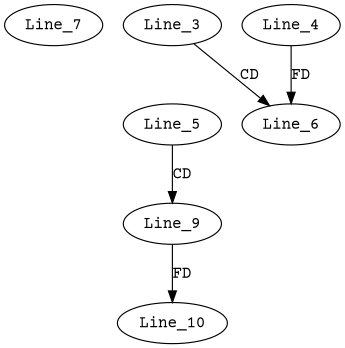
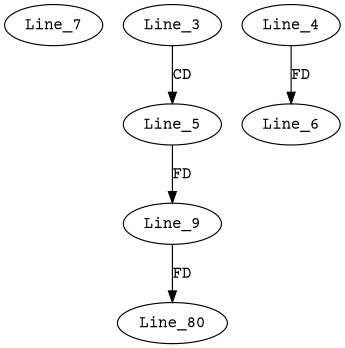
(227, 71) -> (172, 69)
(182, 174) -> (182, 174)
(172, 323) -> (172, 323)
